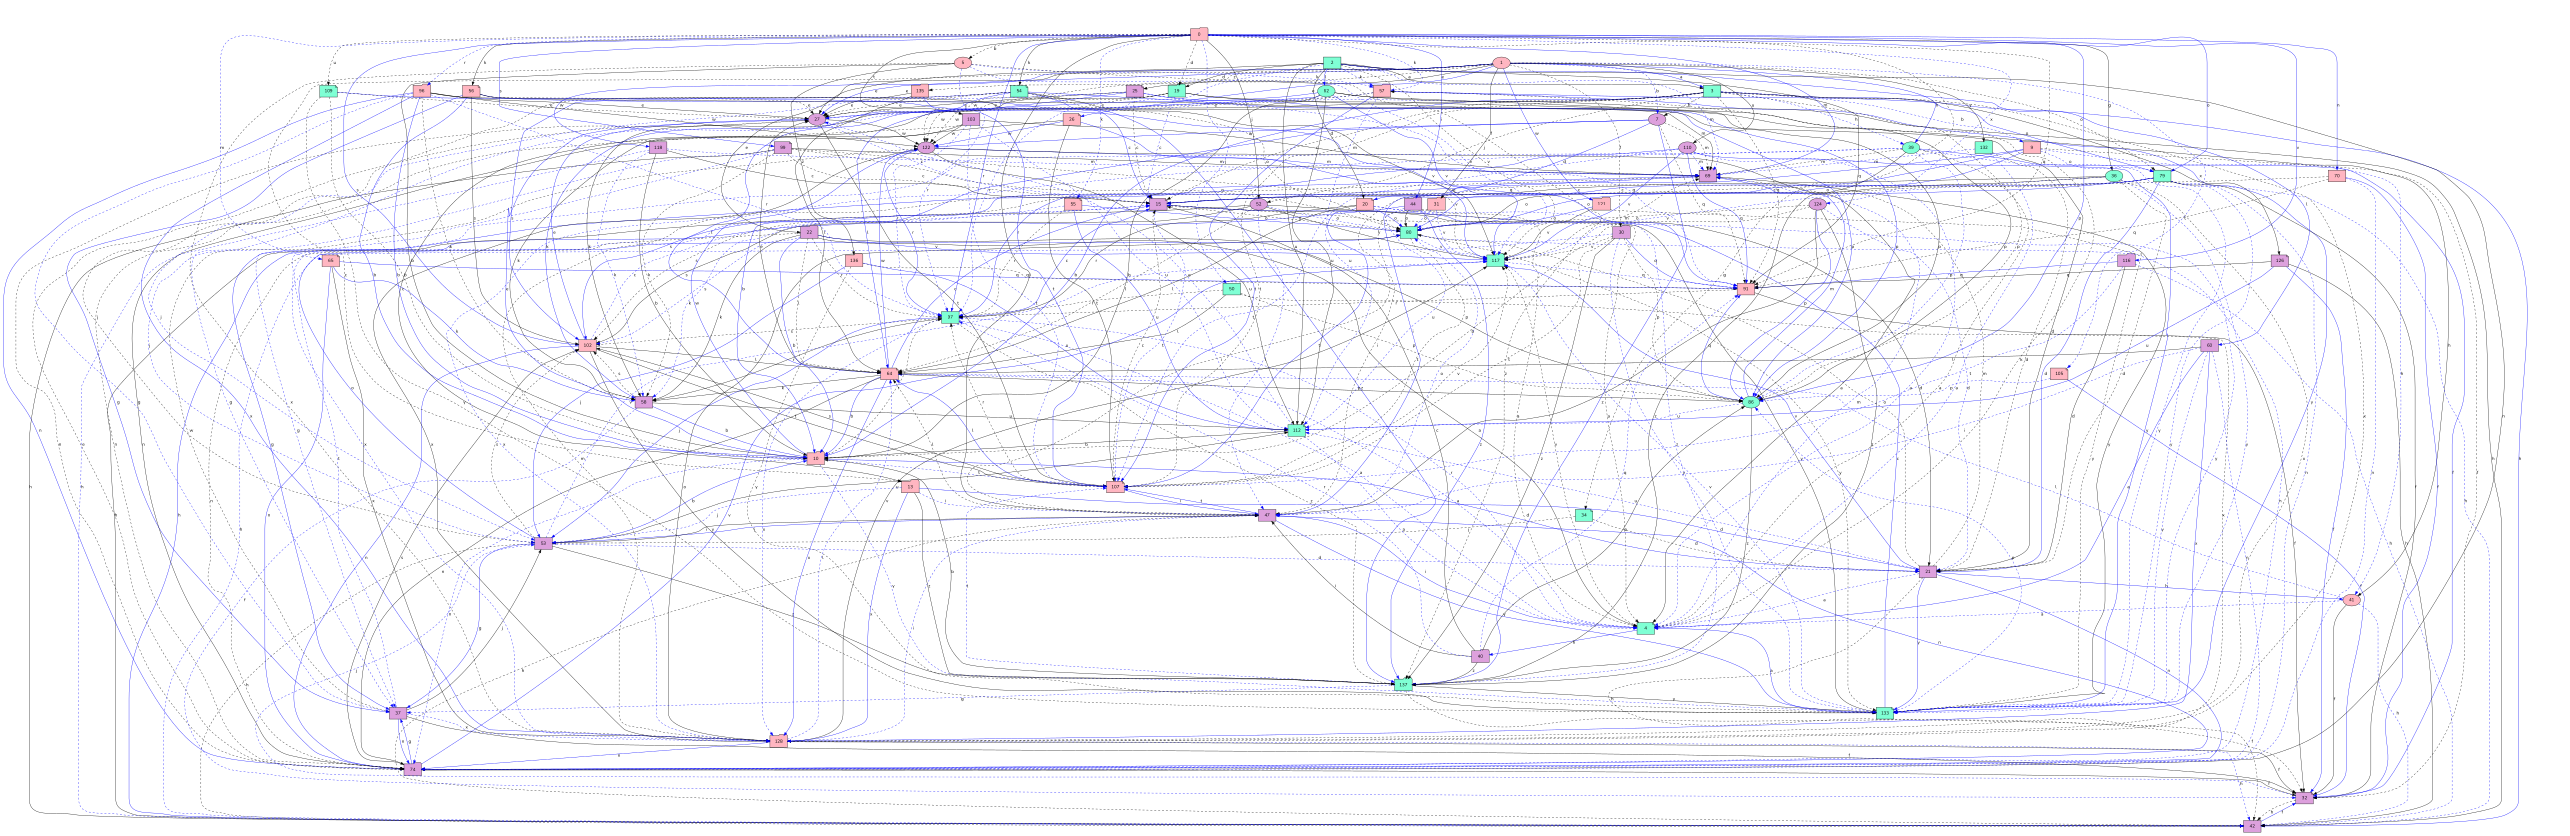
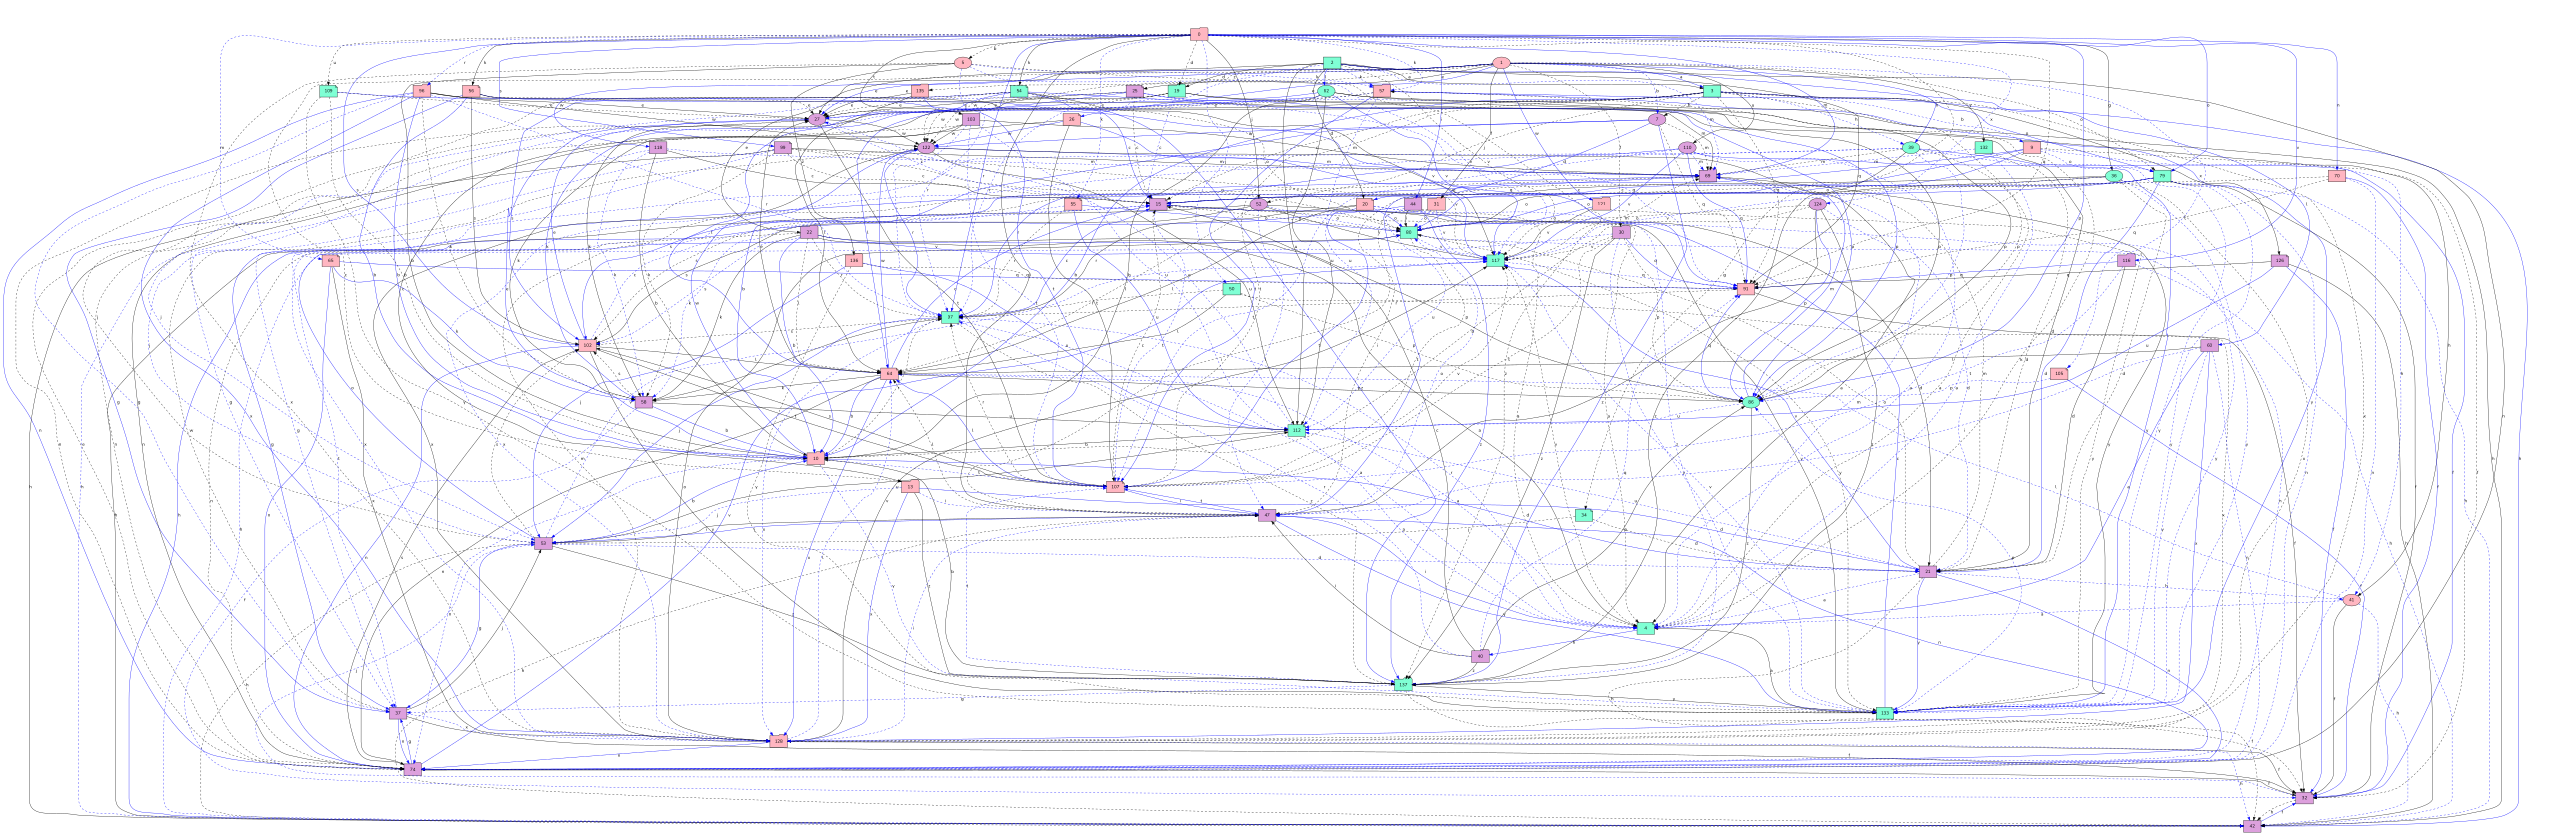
(1407, 218) -> (1407, 218)
(2138, 586) -> (2138, 586)
(1770, 668) -> (1770, 668)
